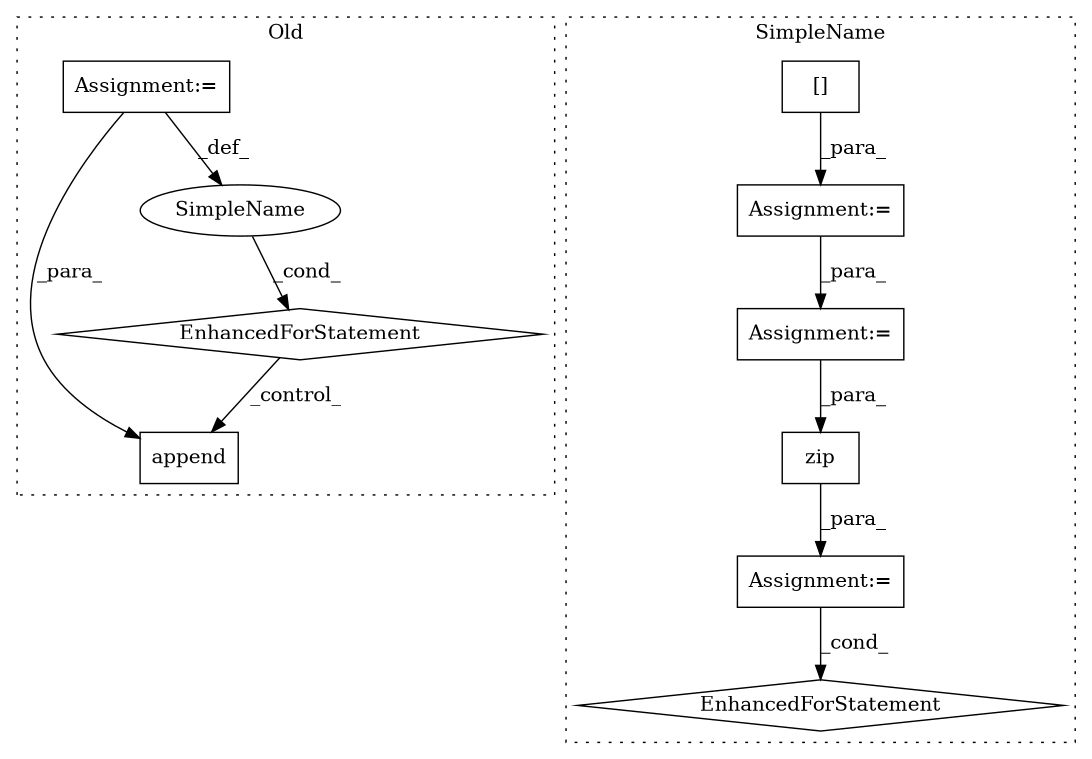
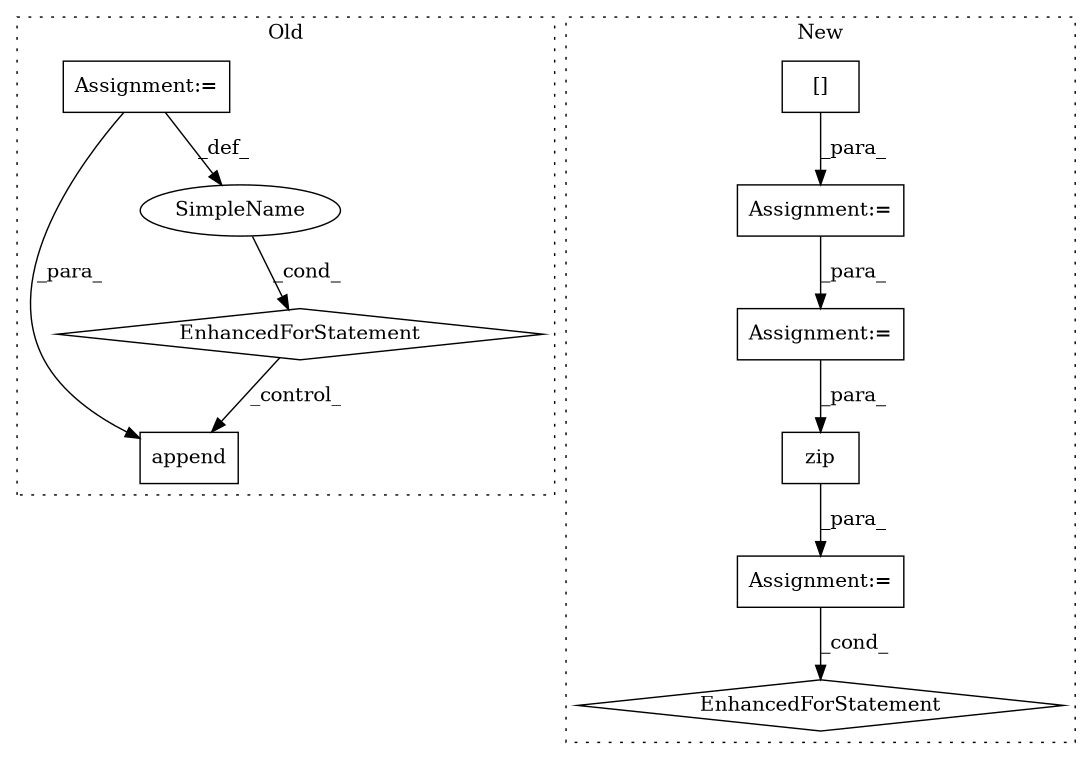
(821, 33) -> (821, 33)
